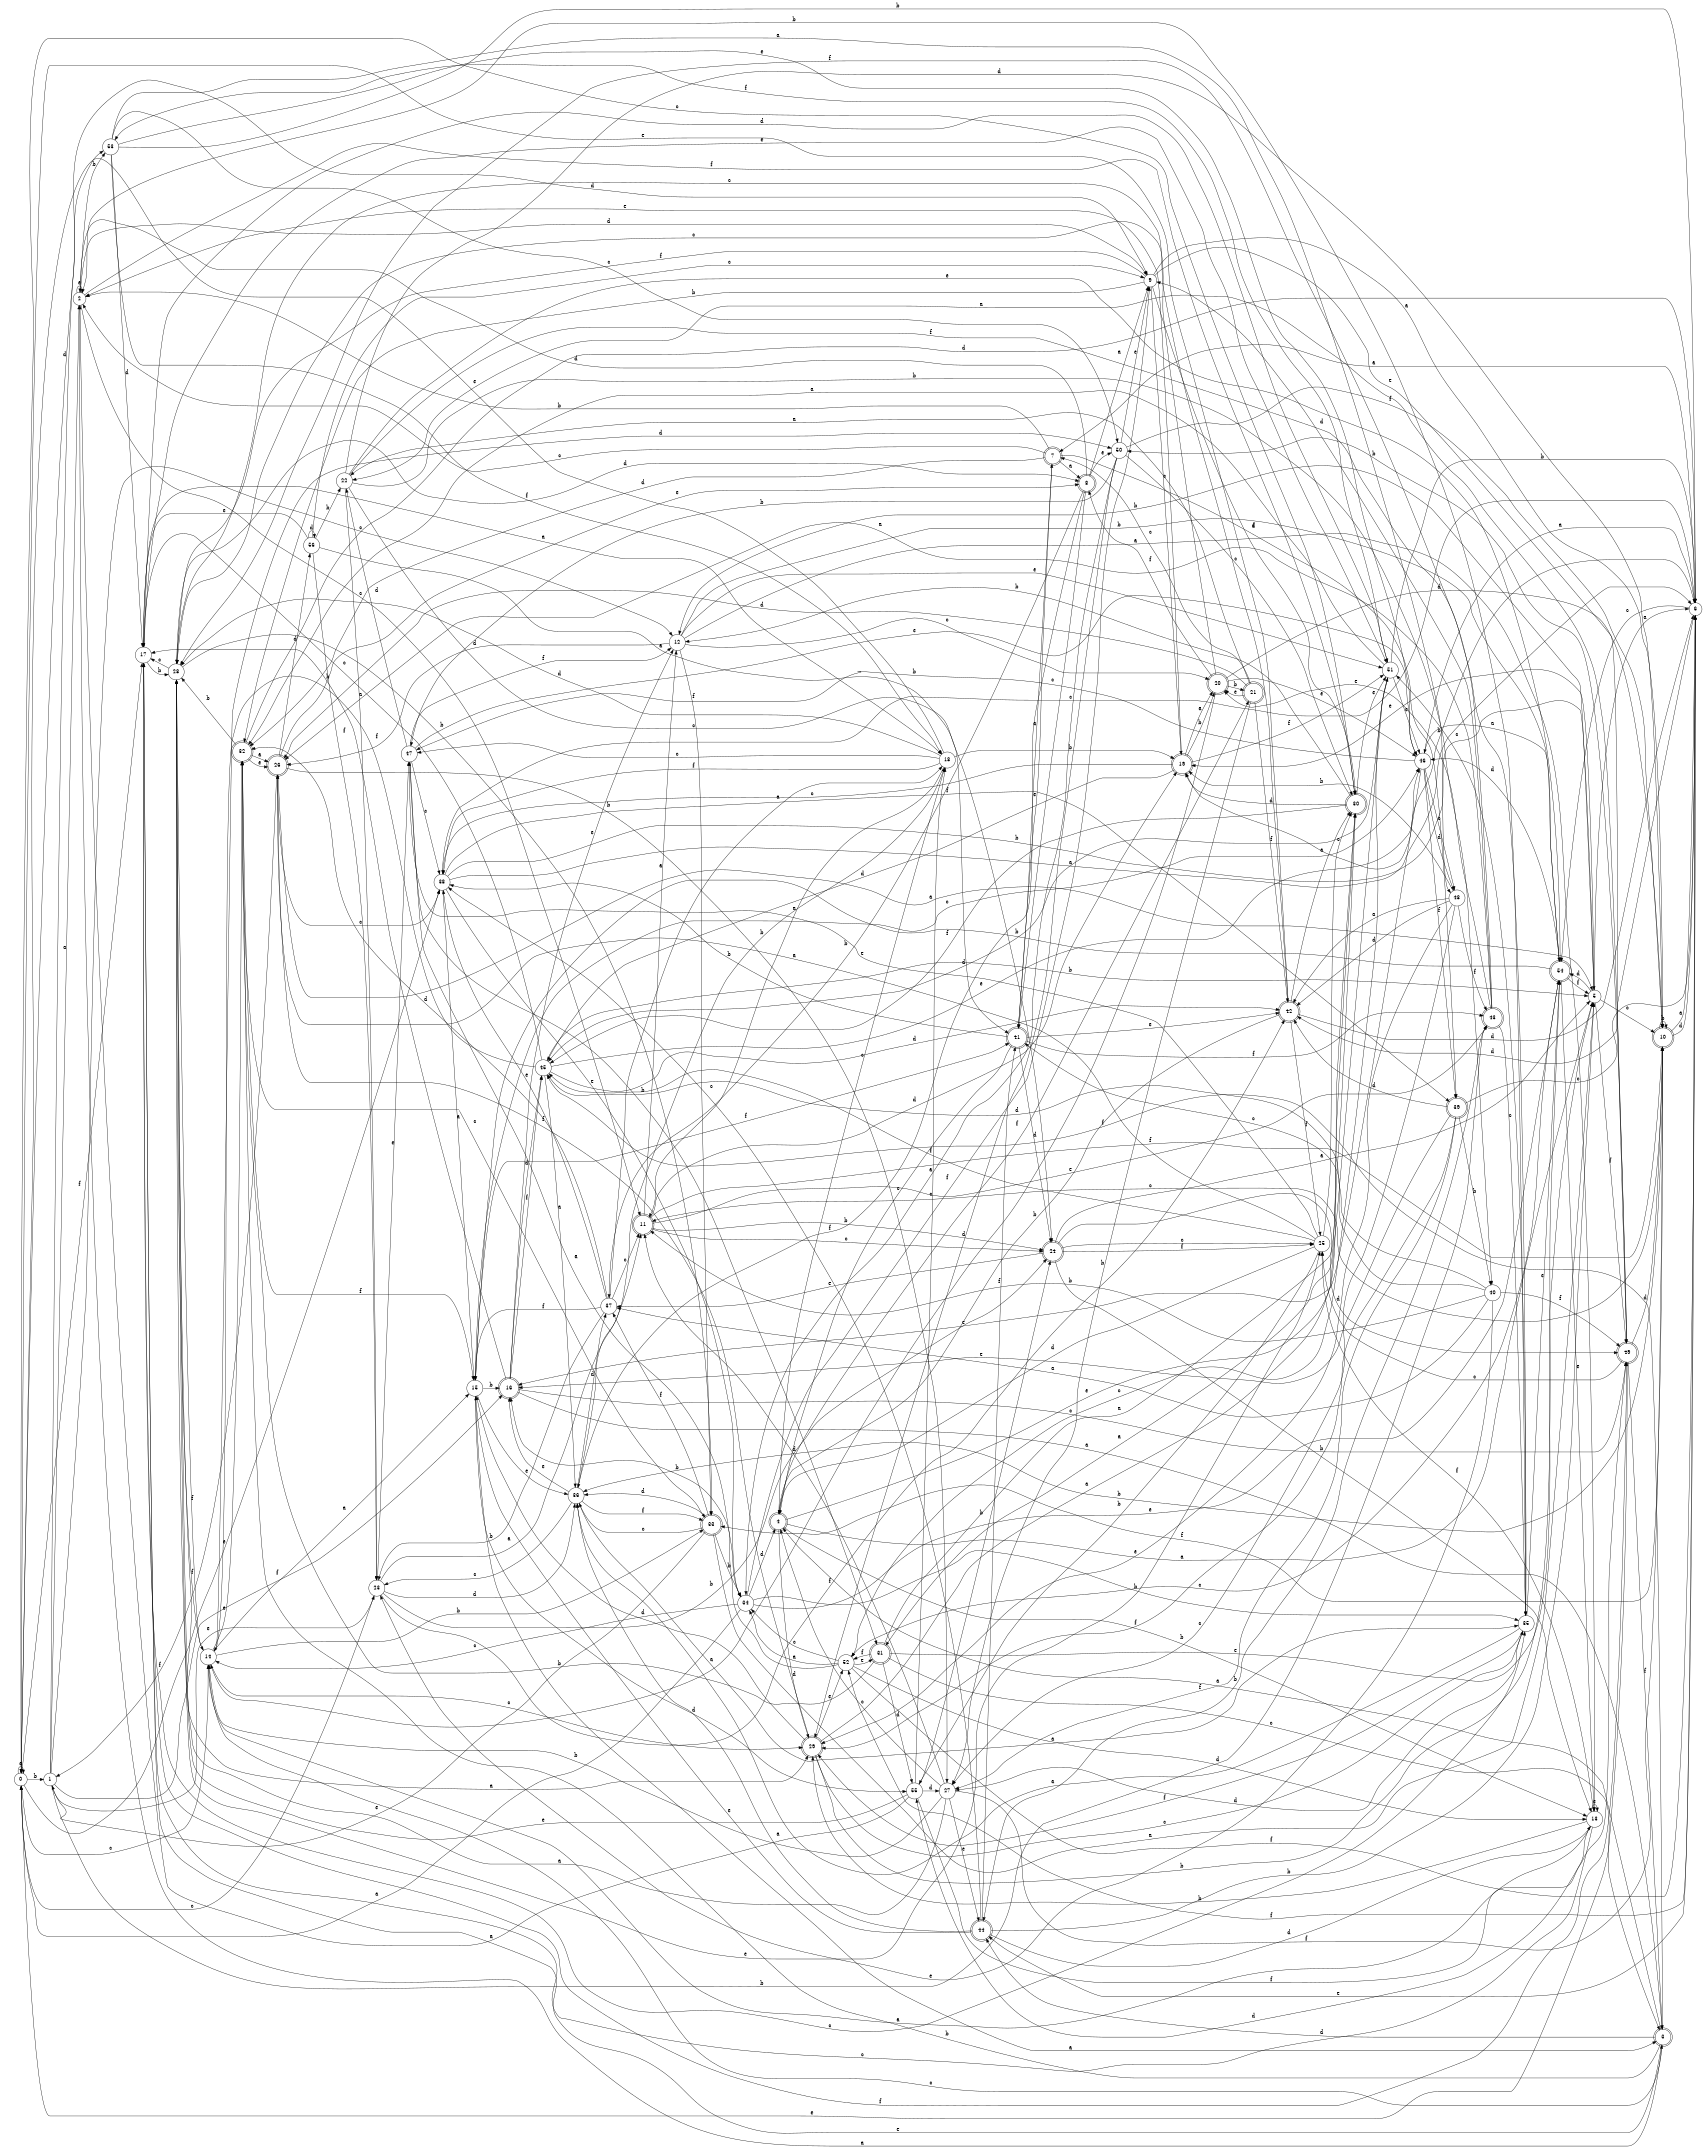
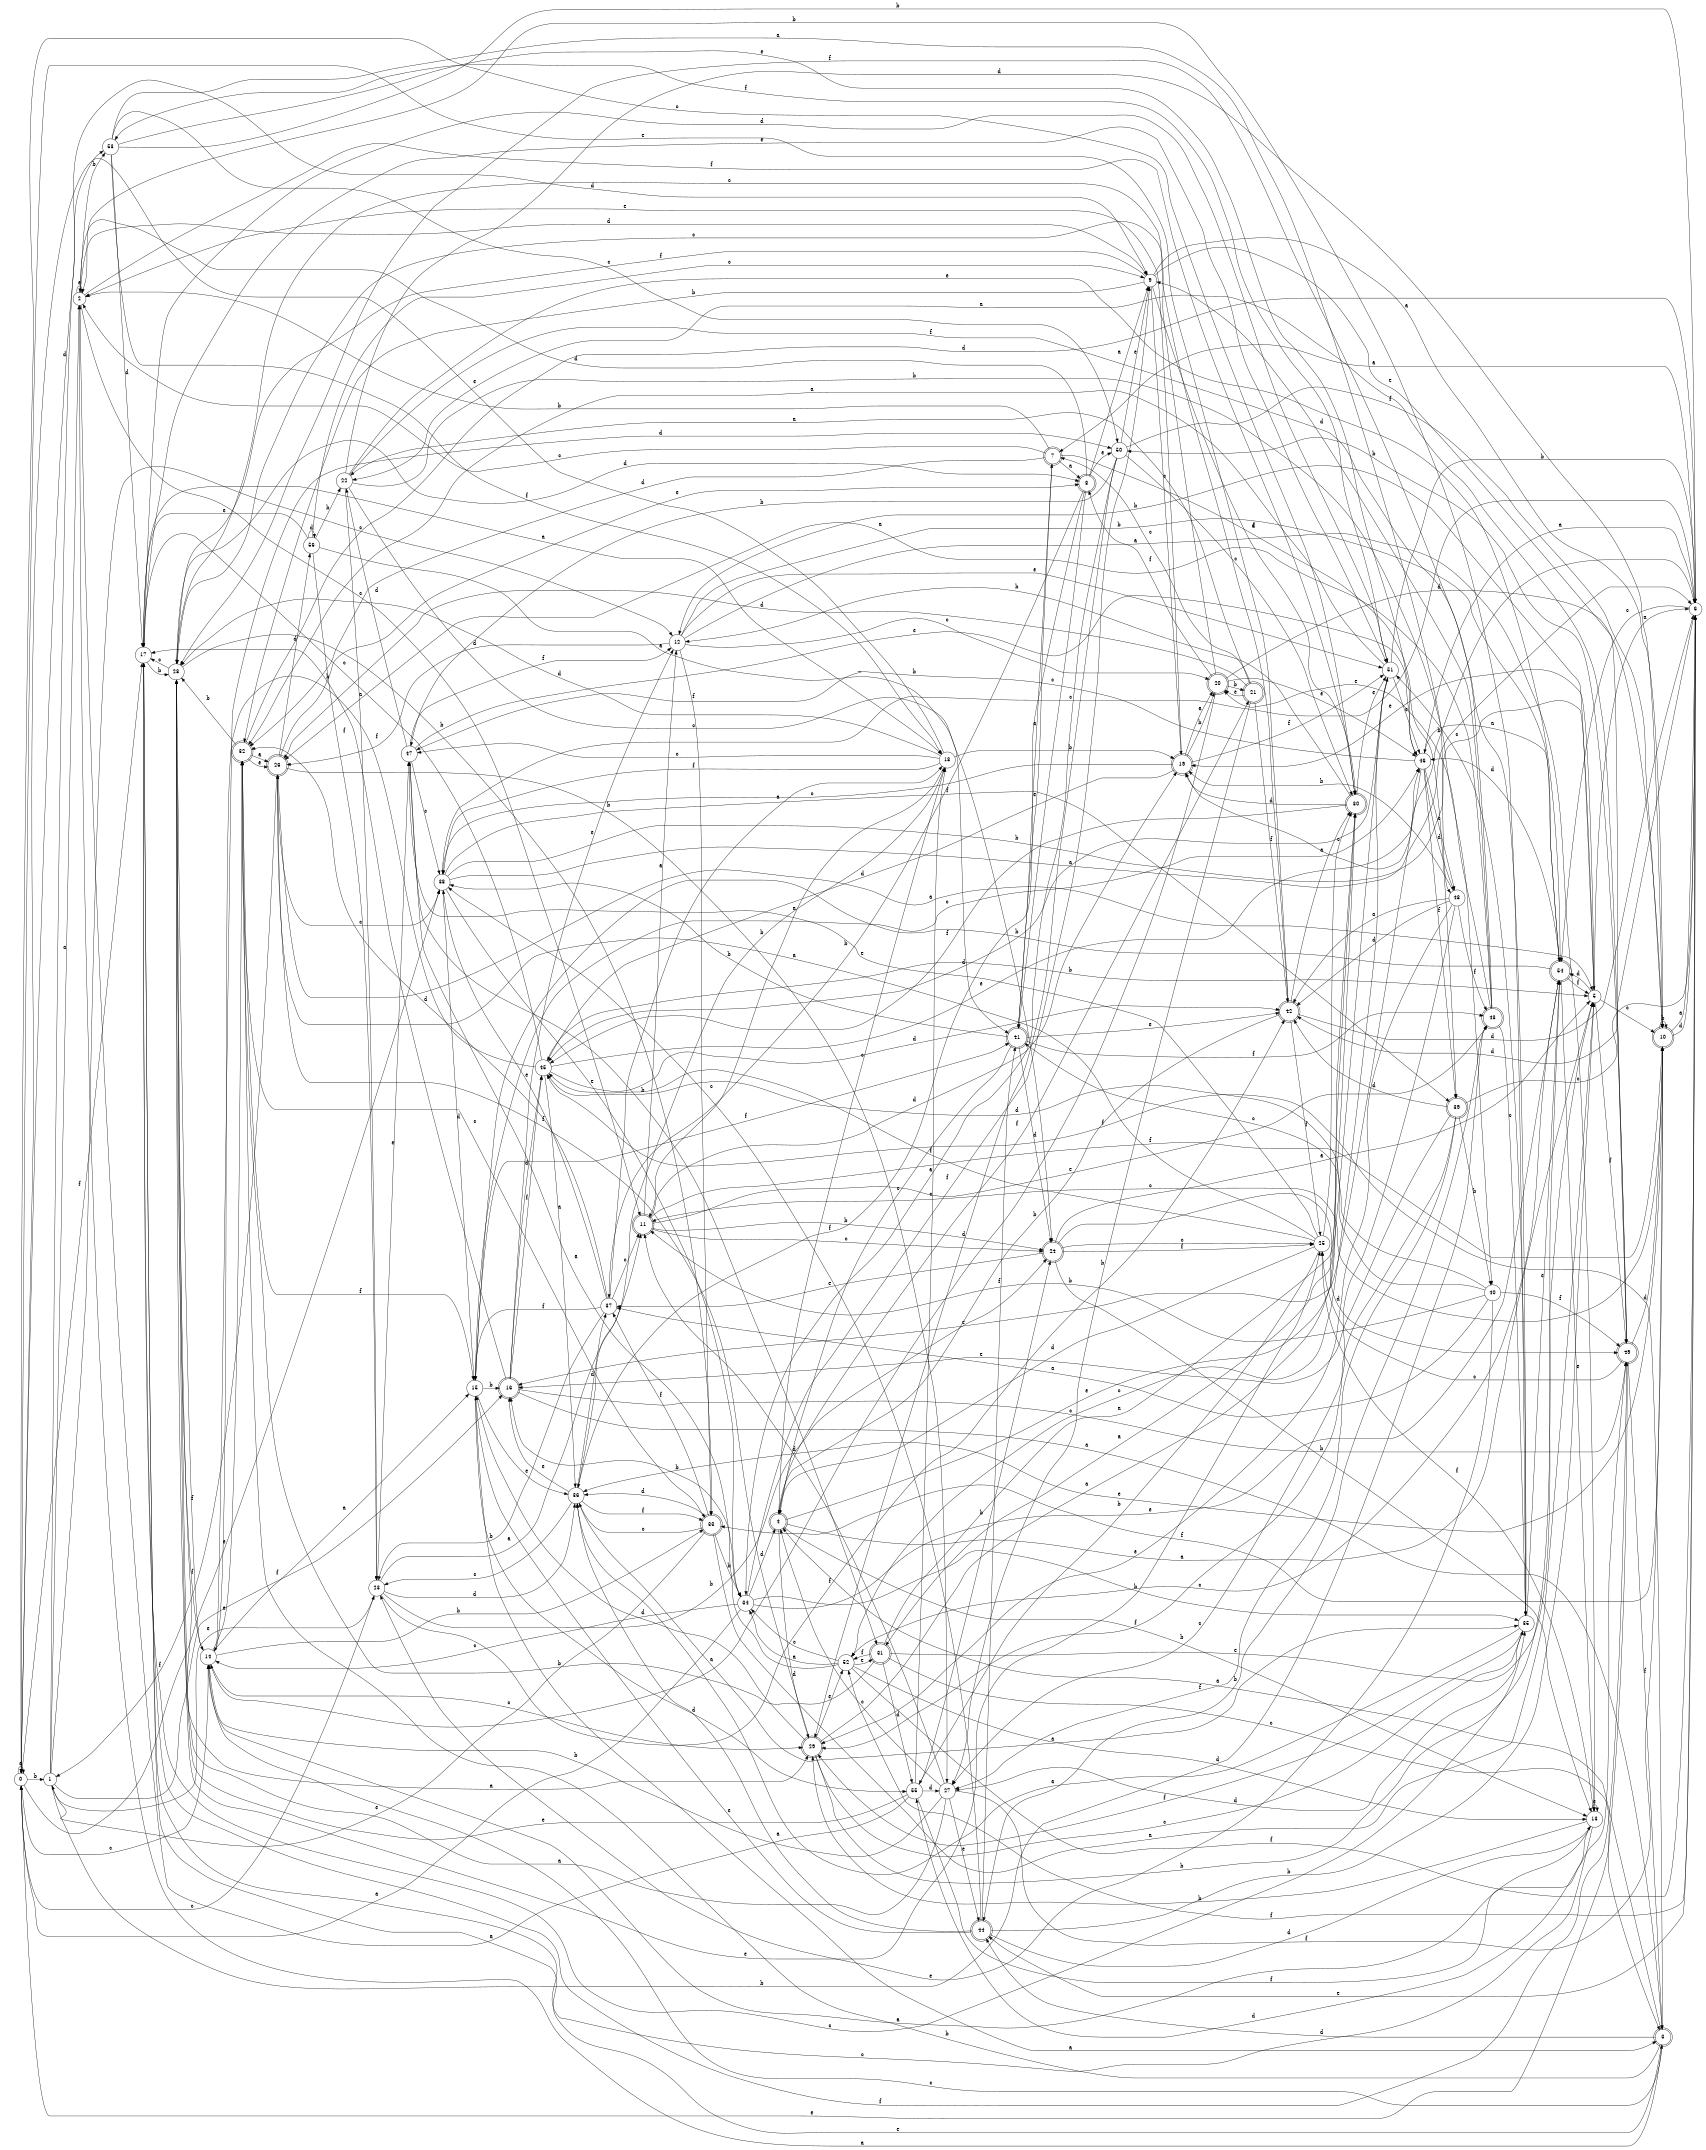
(458, 1117) -> (458, 1117)
(1119, 1494) -> (1119, 1494)
